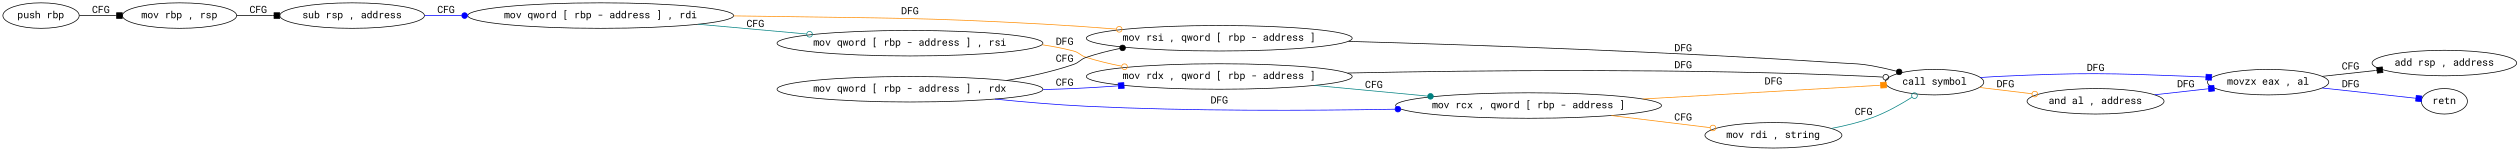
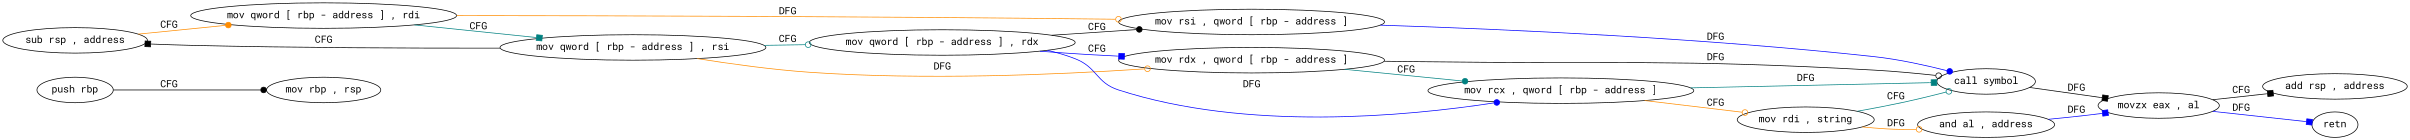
(97, 16) -> (187, 90)
(255, 16) -> (326, 47)
(443, 16) -> (182, 30)
(752, 29) -> (475, 31)
none -> (785, 45)
(1623, 51) -> (1665, 39)
(2092, 74) -> (2065, 92)
(2006, 91) -> (1889, 129)
(1761, 92) -> (1810, 85)
